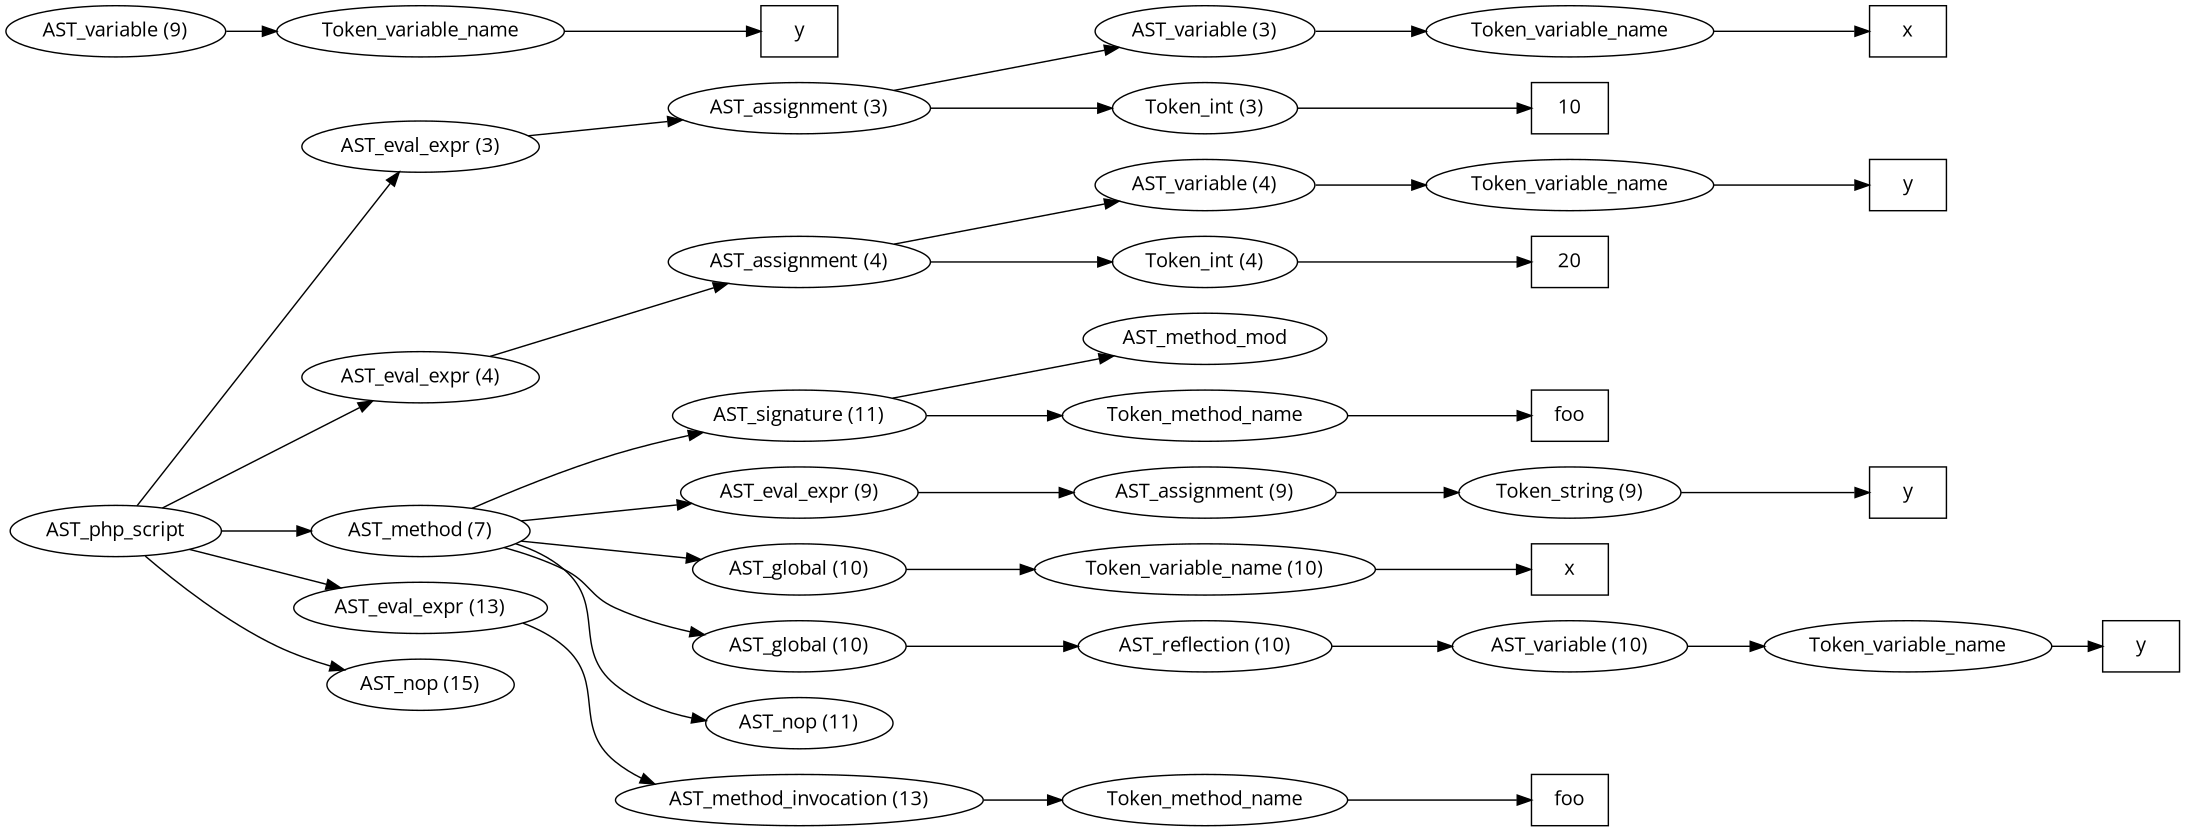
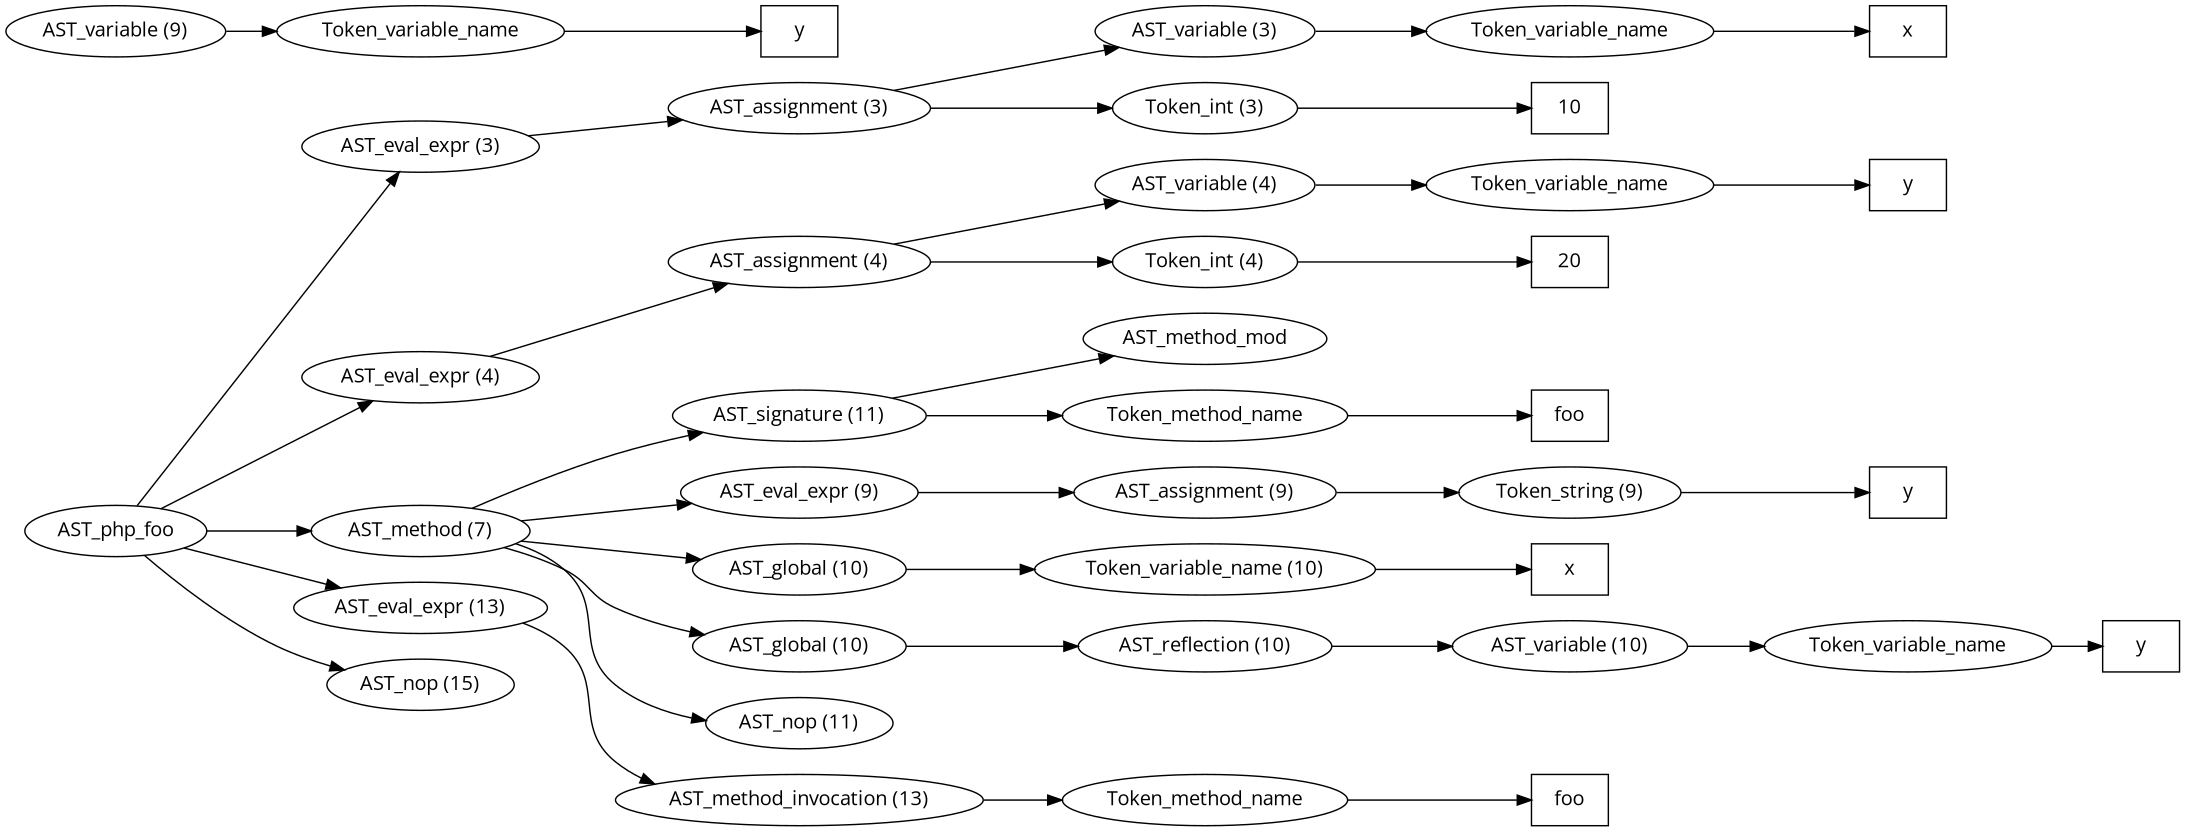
(116, 531) -> (116, 531)
